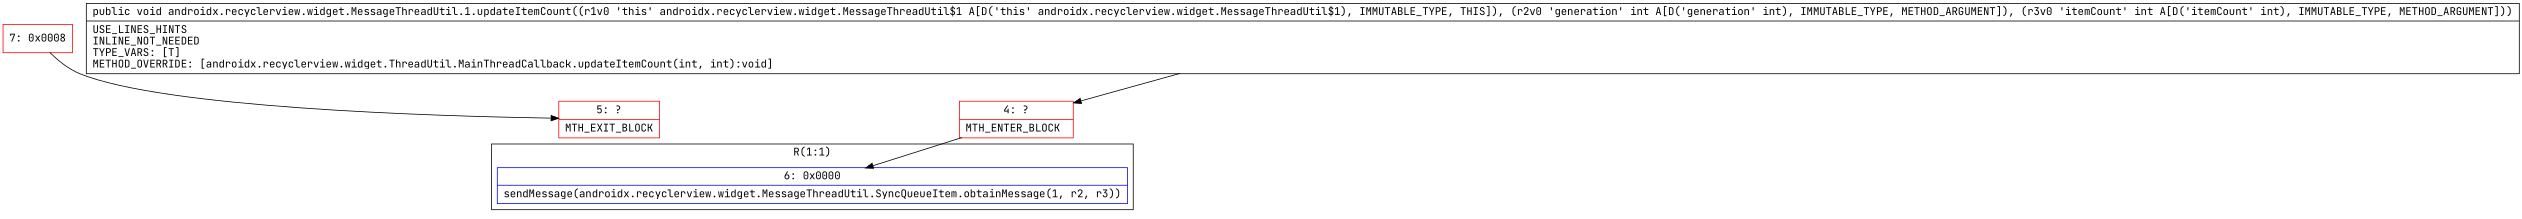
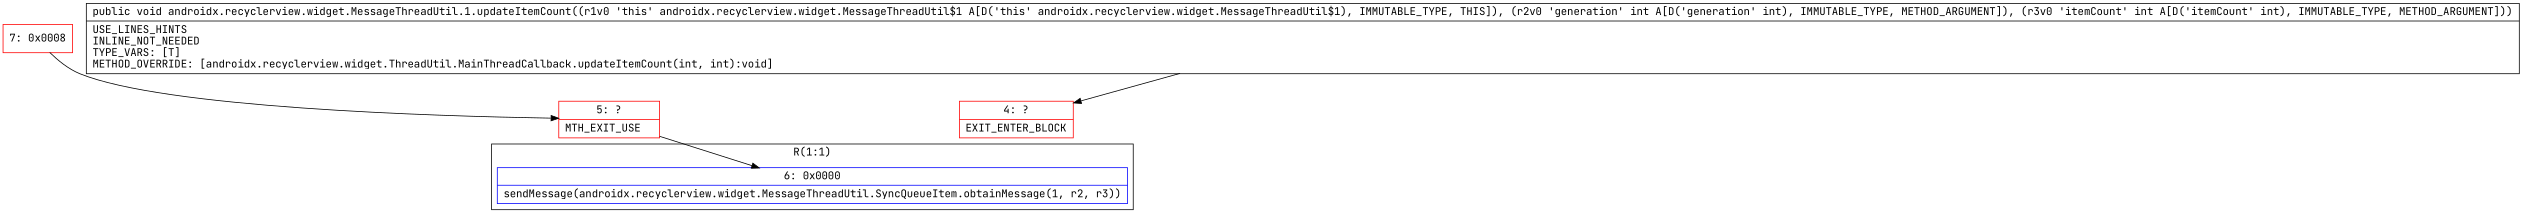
(609, 128) -> (603, 128)
(1013, 128) -> (1016, 128)
(918, 152) -> (706, 151)
